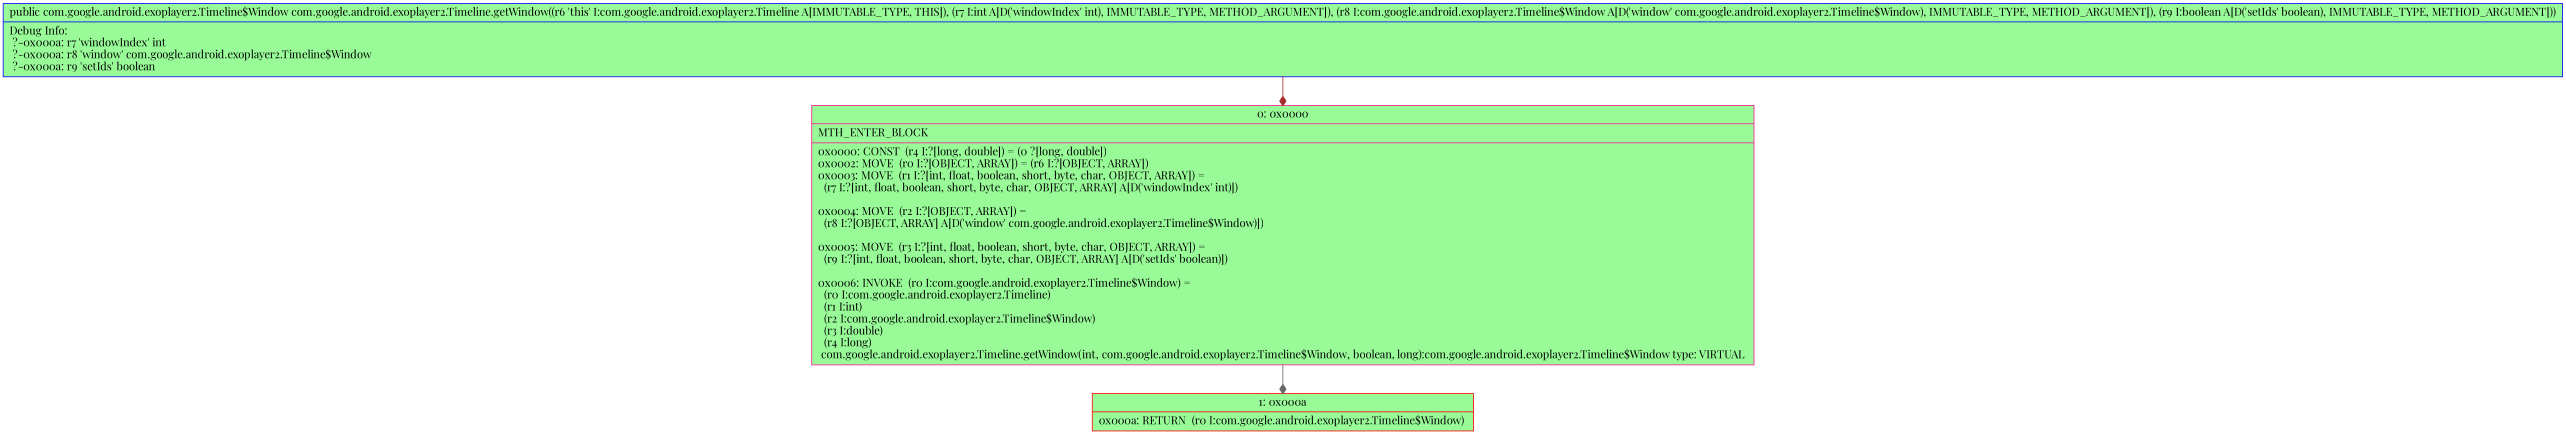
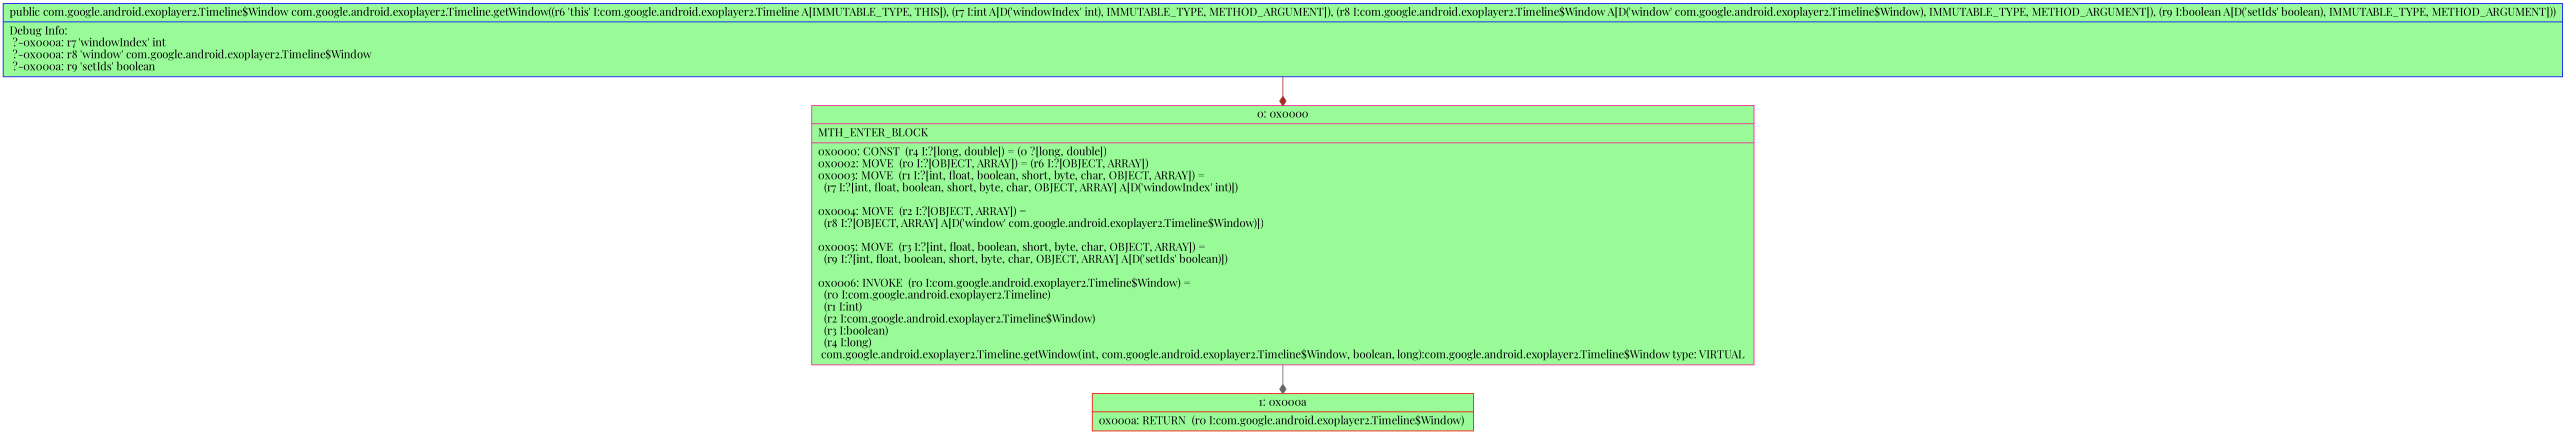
(851, 331) -> (853, 331)
